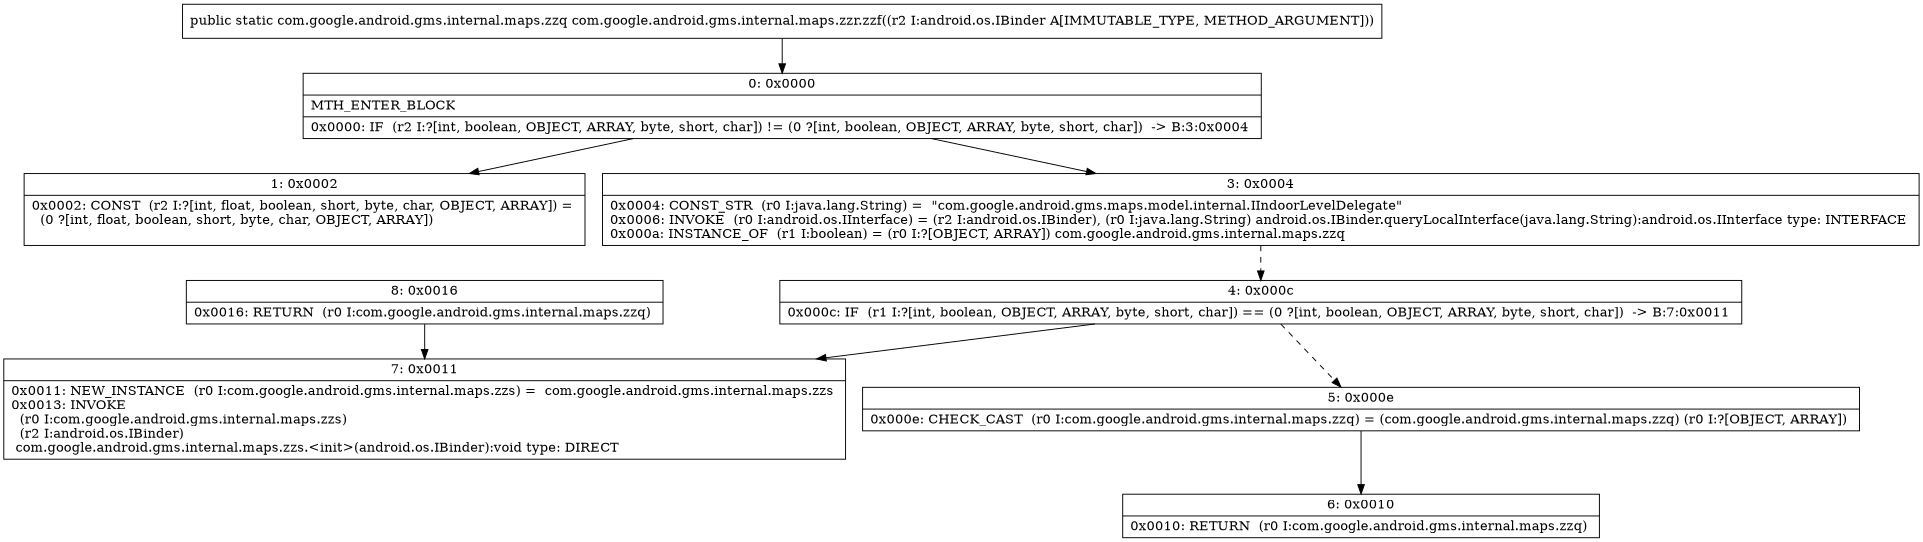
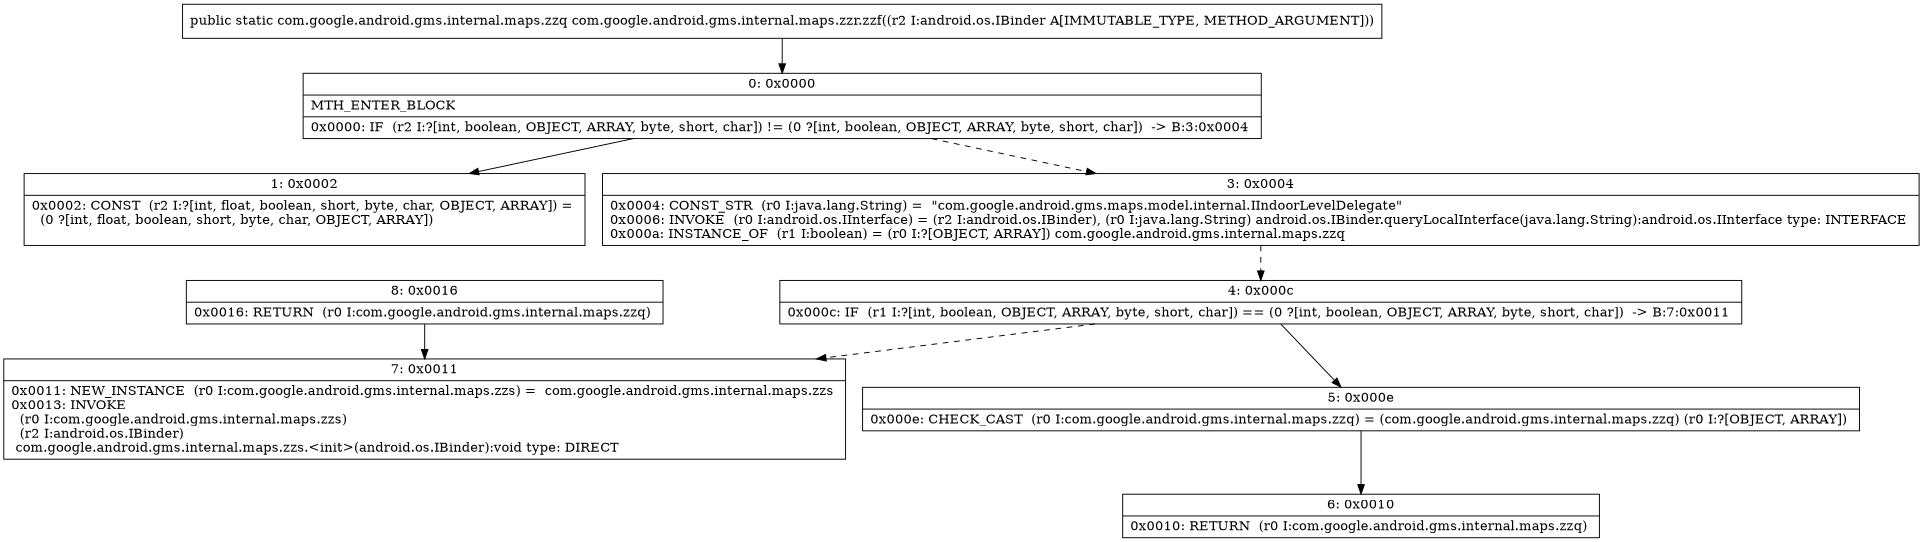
(1009, 155) -> (1009, 155)
(960, 341) -> (960, 341)
(1308, 352) -> (1308, 352)
